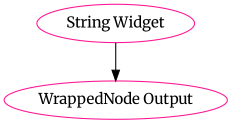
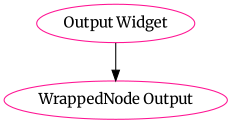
(116, 23) -> (116, 23)
